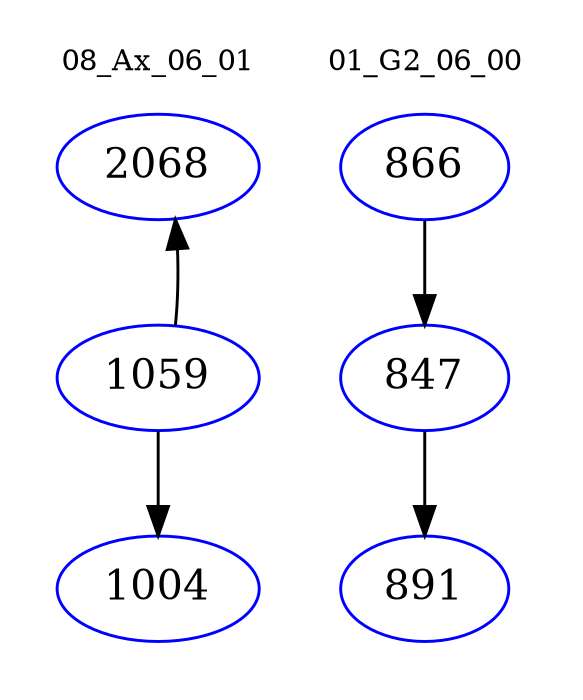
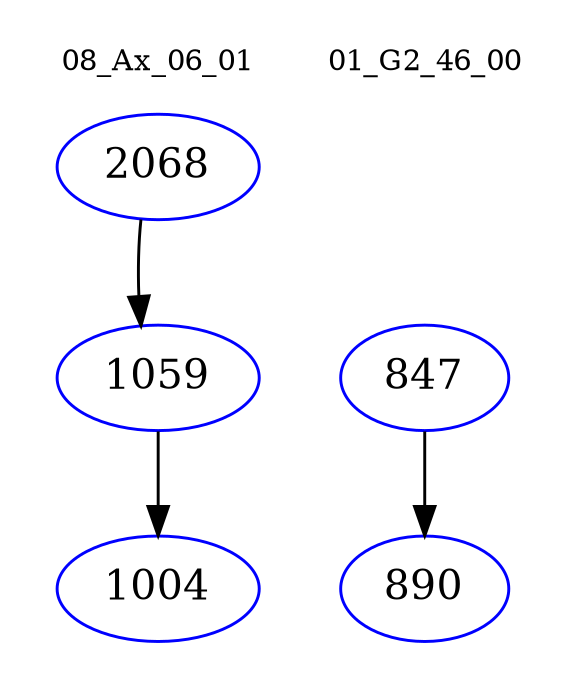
(426, 63) -> (426, 63)
(425, 167) -> none
(178, 288) -> (139, 258)
(425, 589) -> (425, 589)
